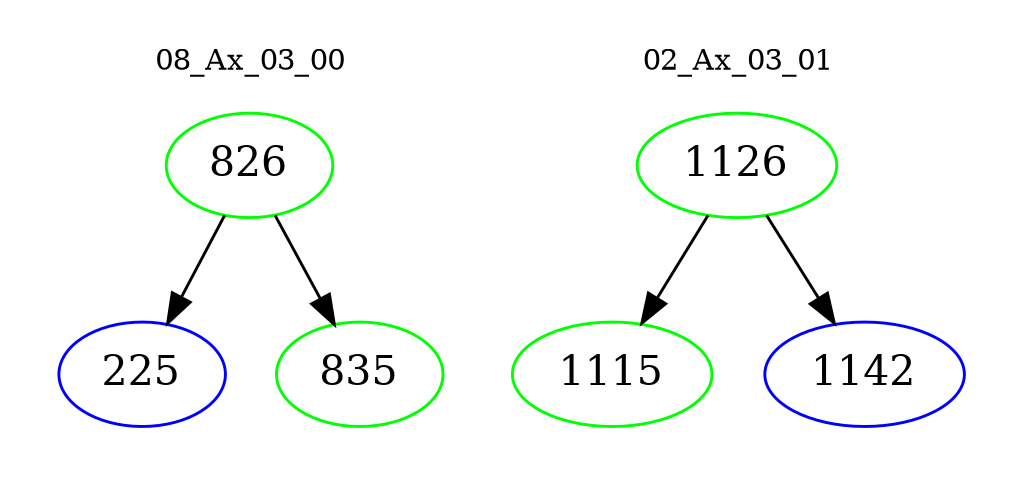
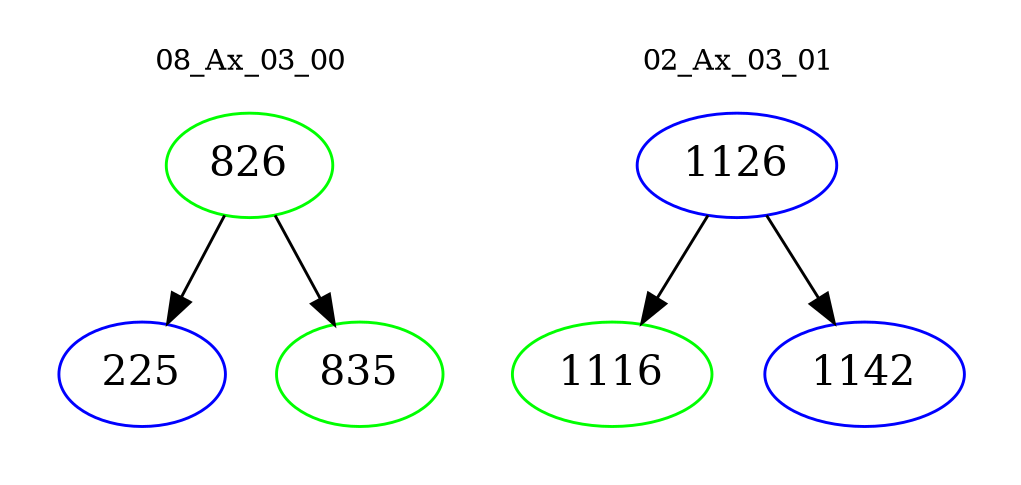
(737, 165) -> (737, 165)
(612, 374) -> (612, 374)
